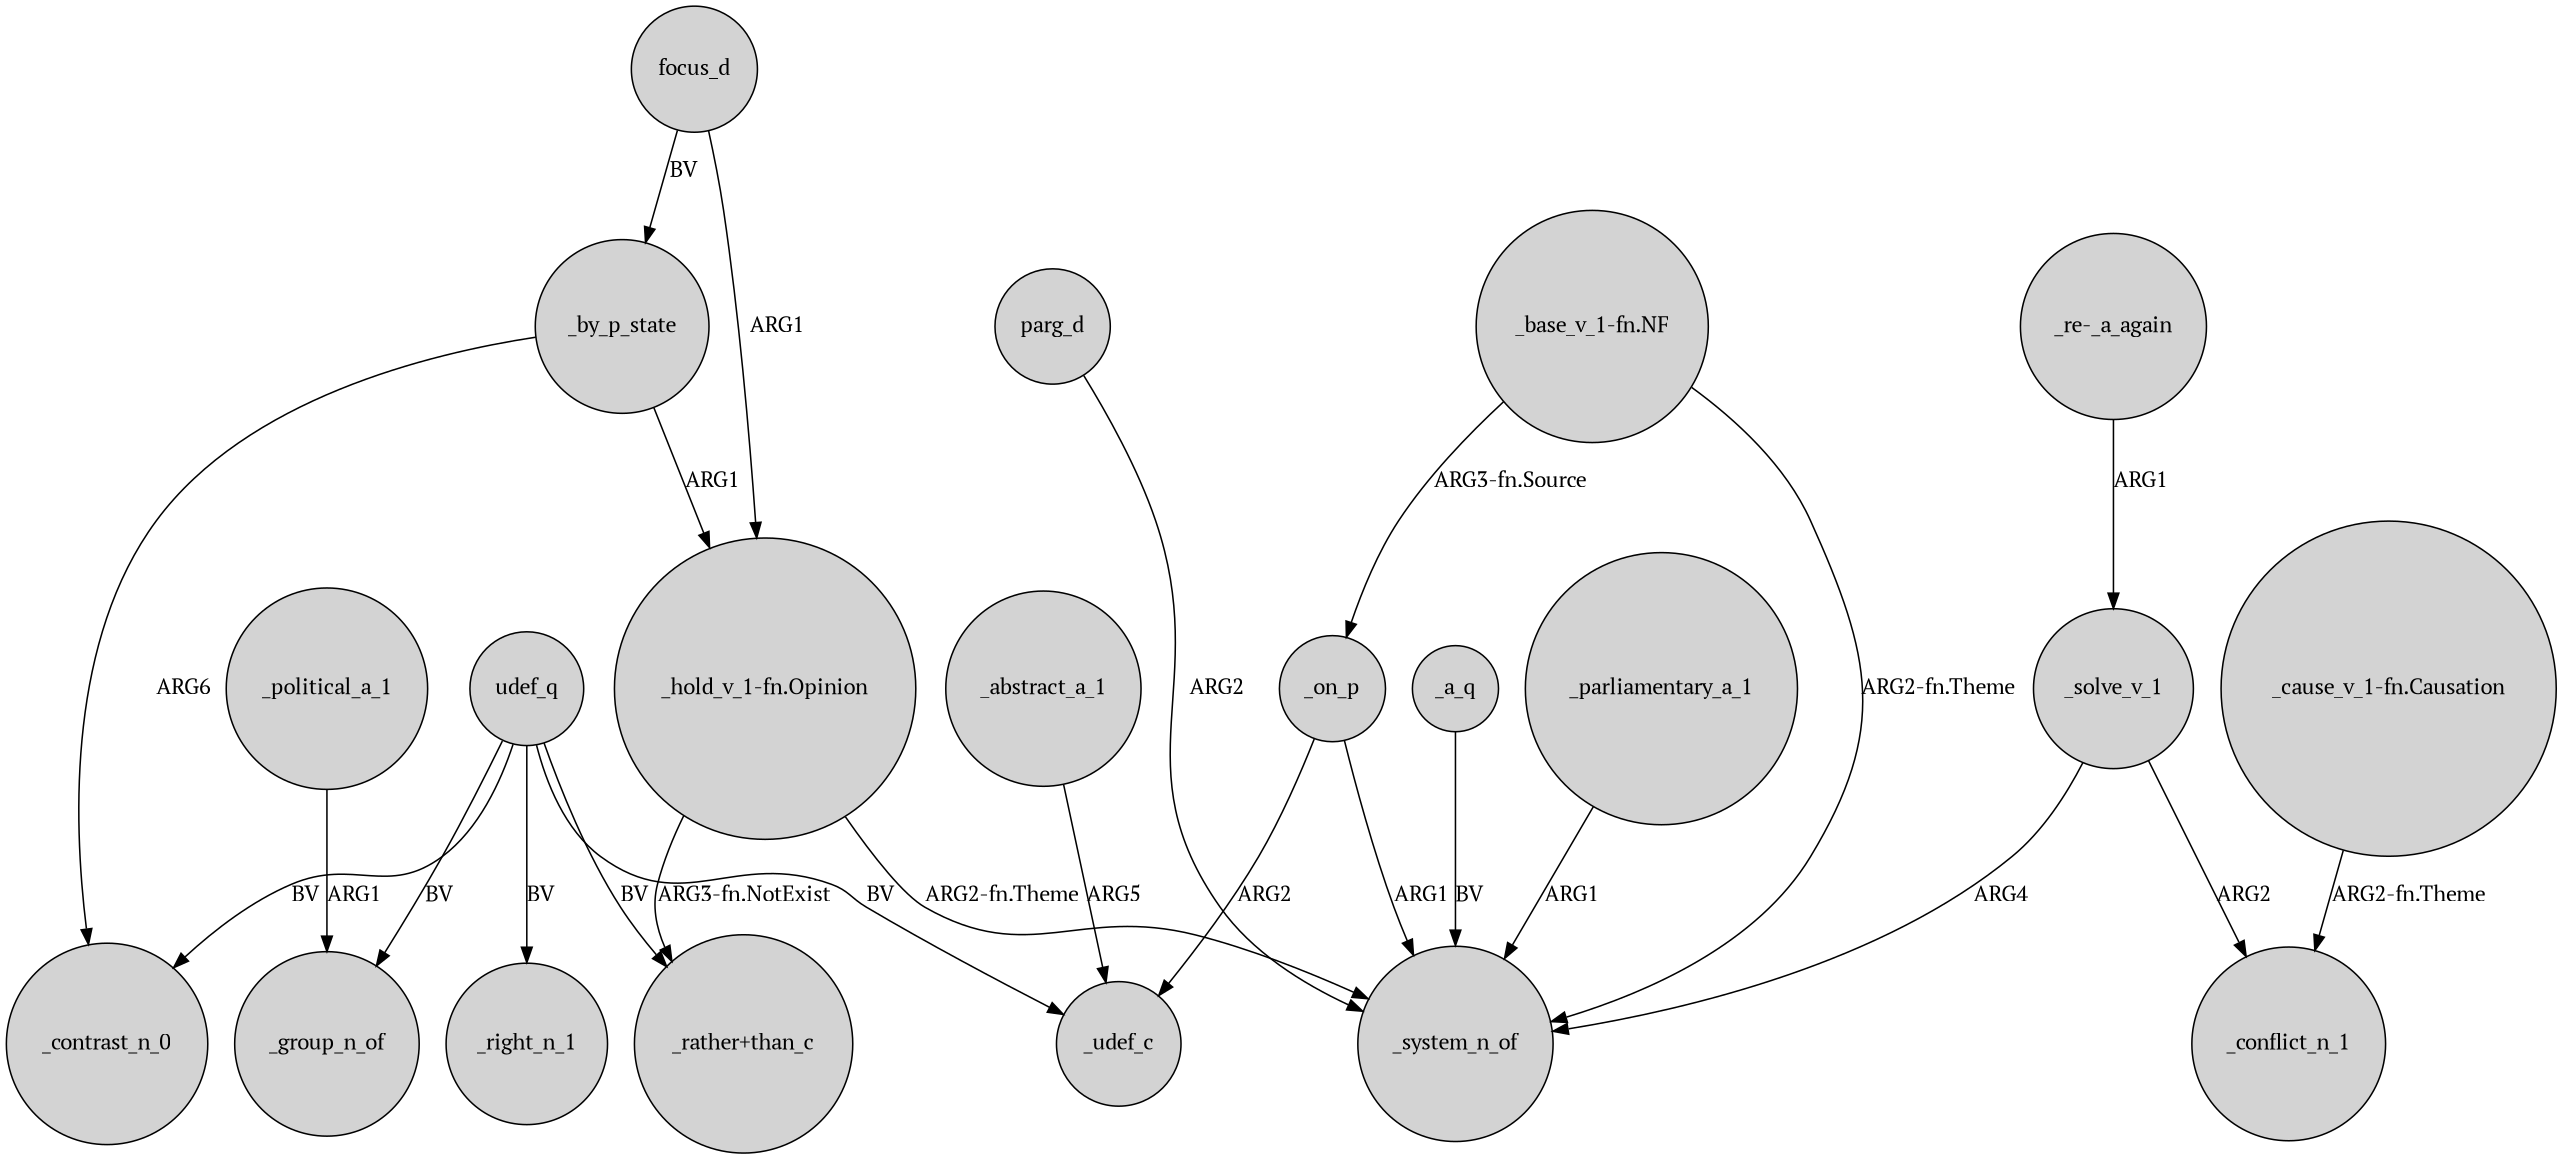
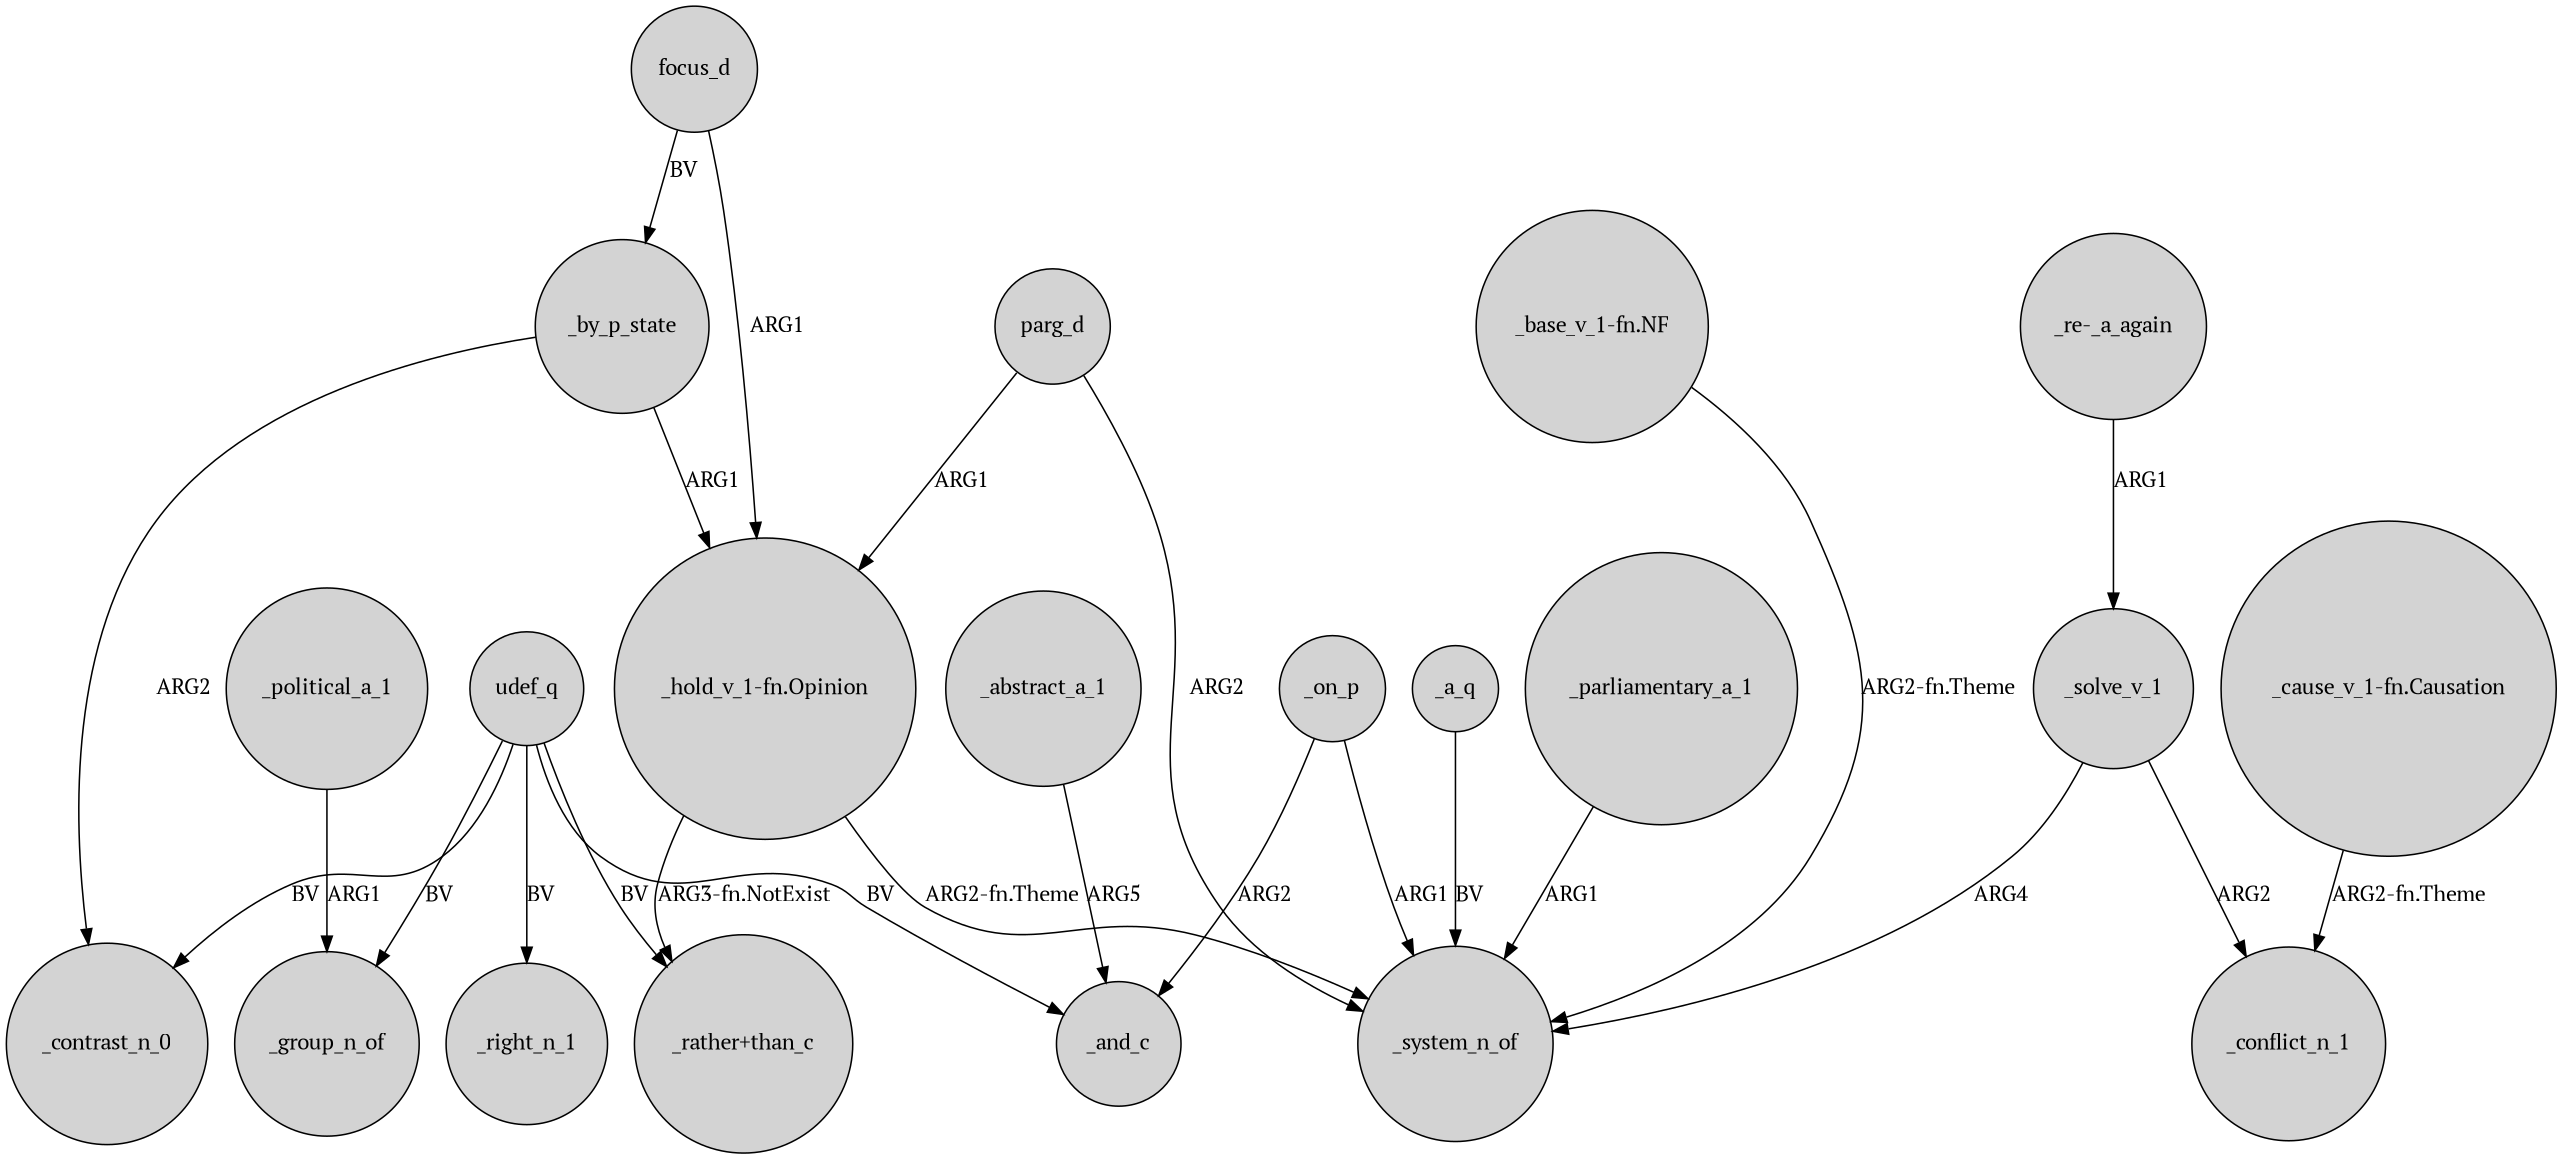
none -> (943, 465)
(1412, 502) -> none
(184, 689) -> (184, 689)
(1119, 1044) -> (1119, 1044)
